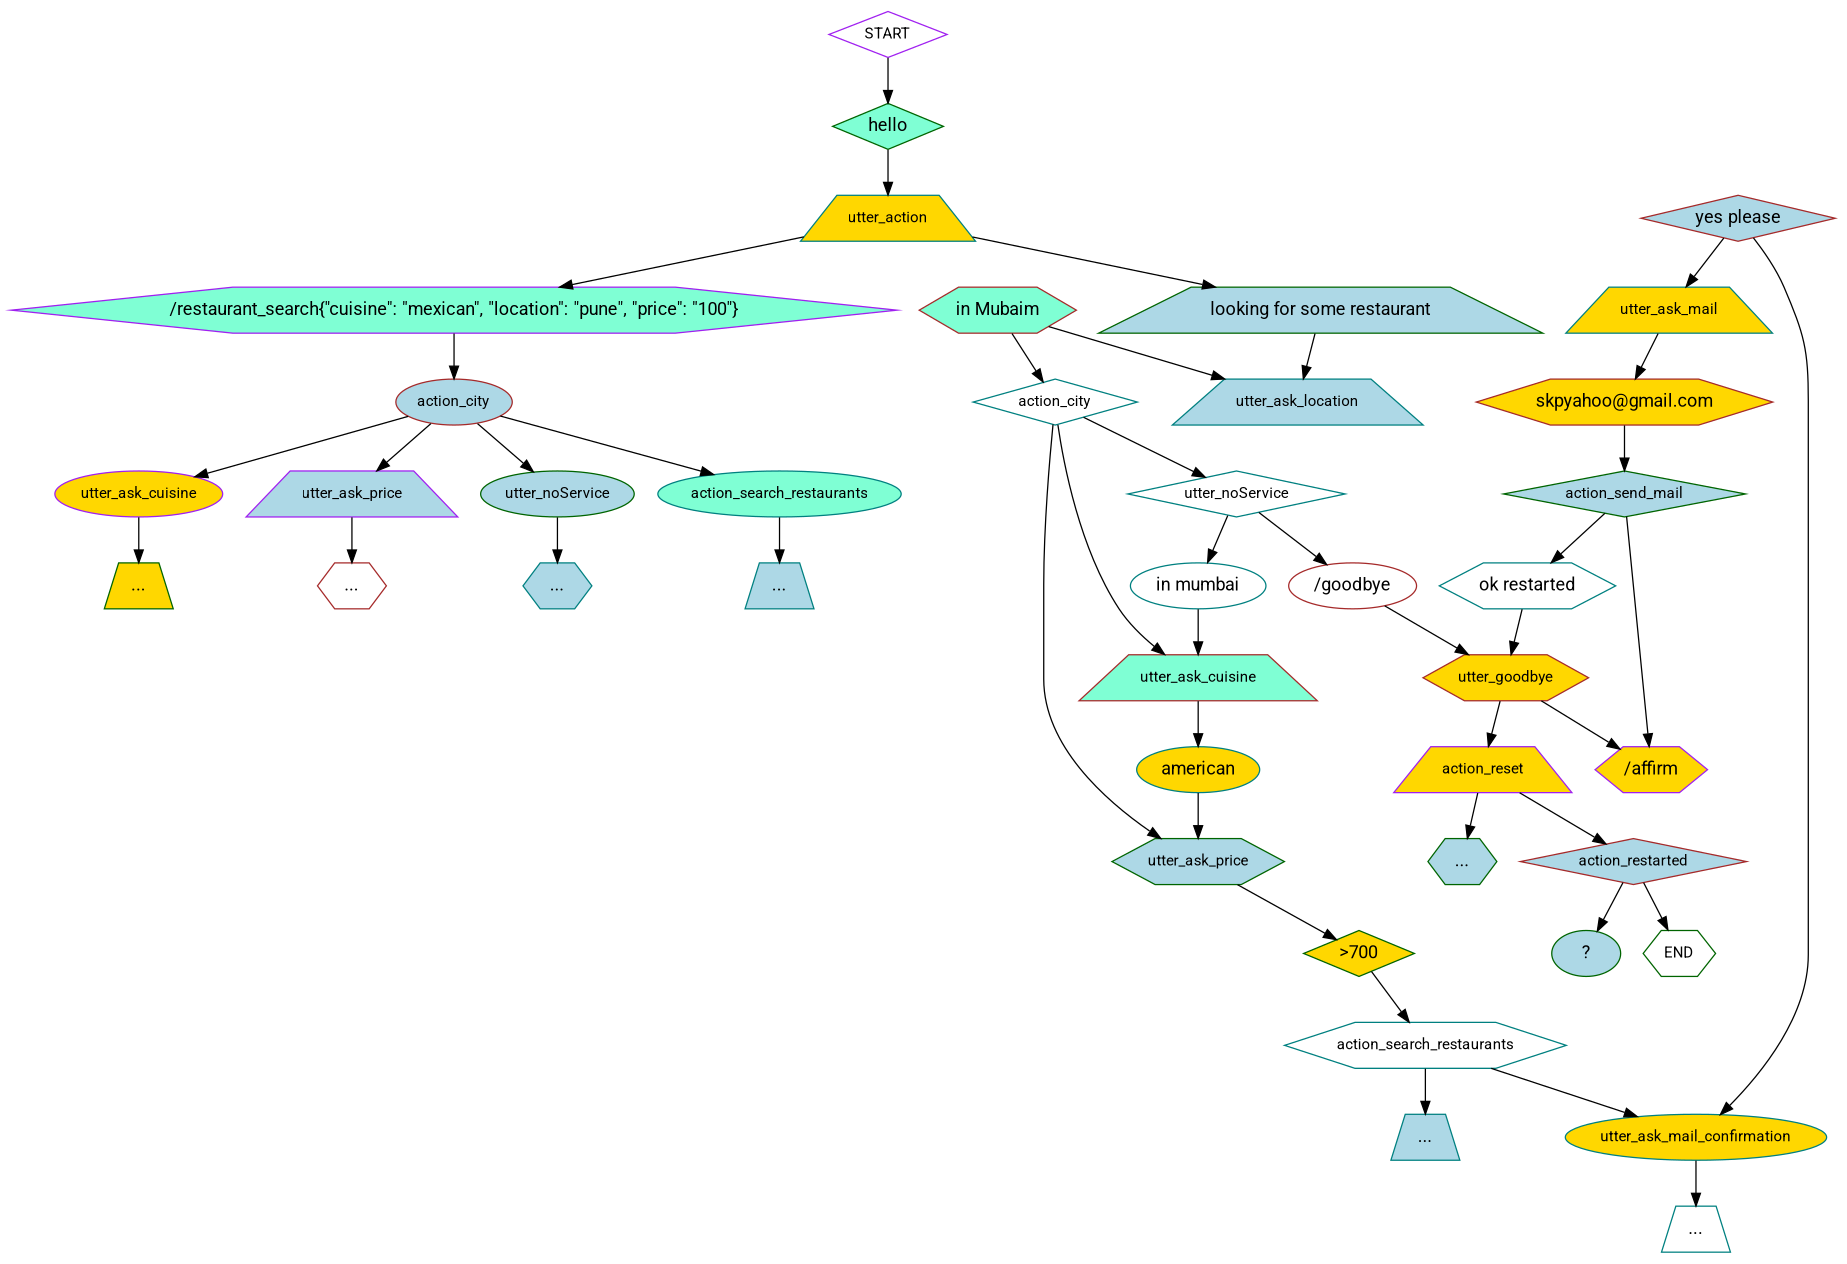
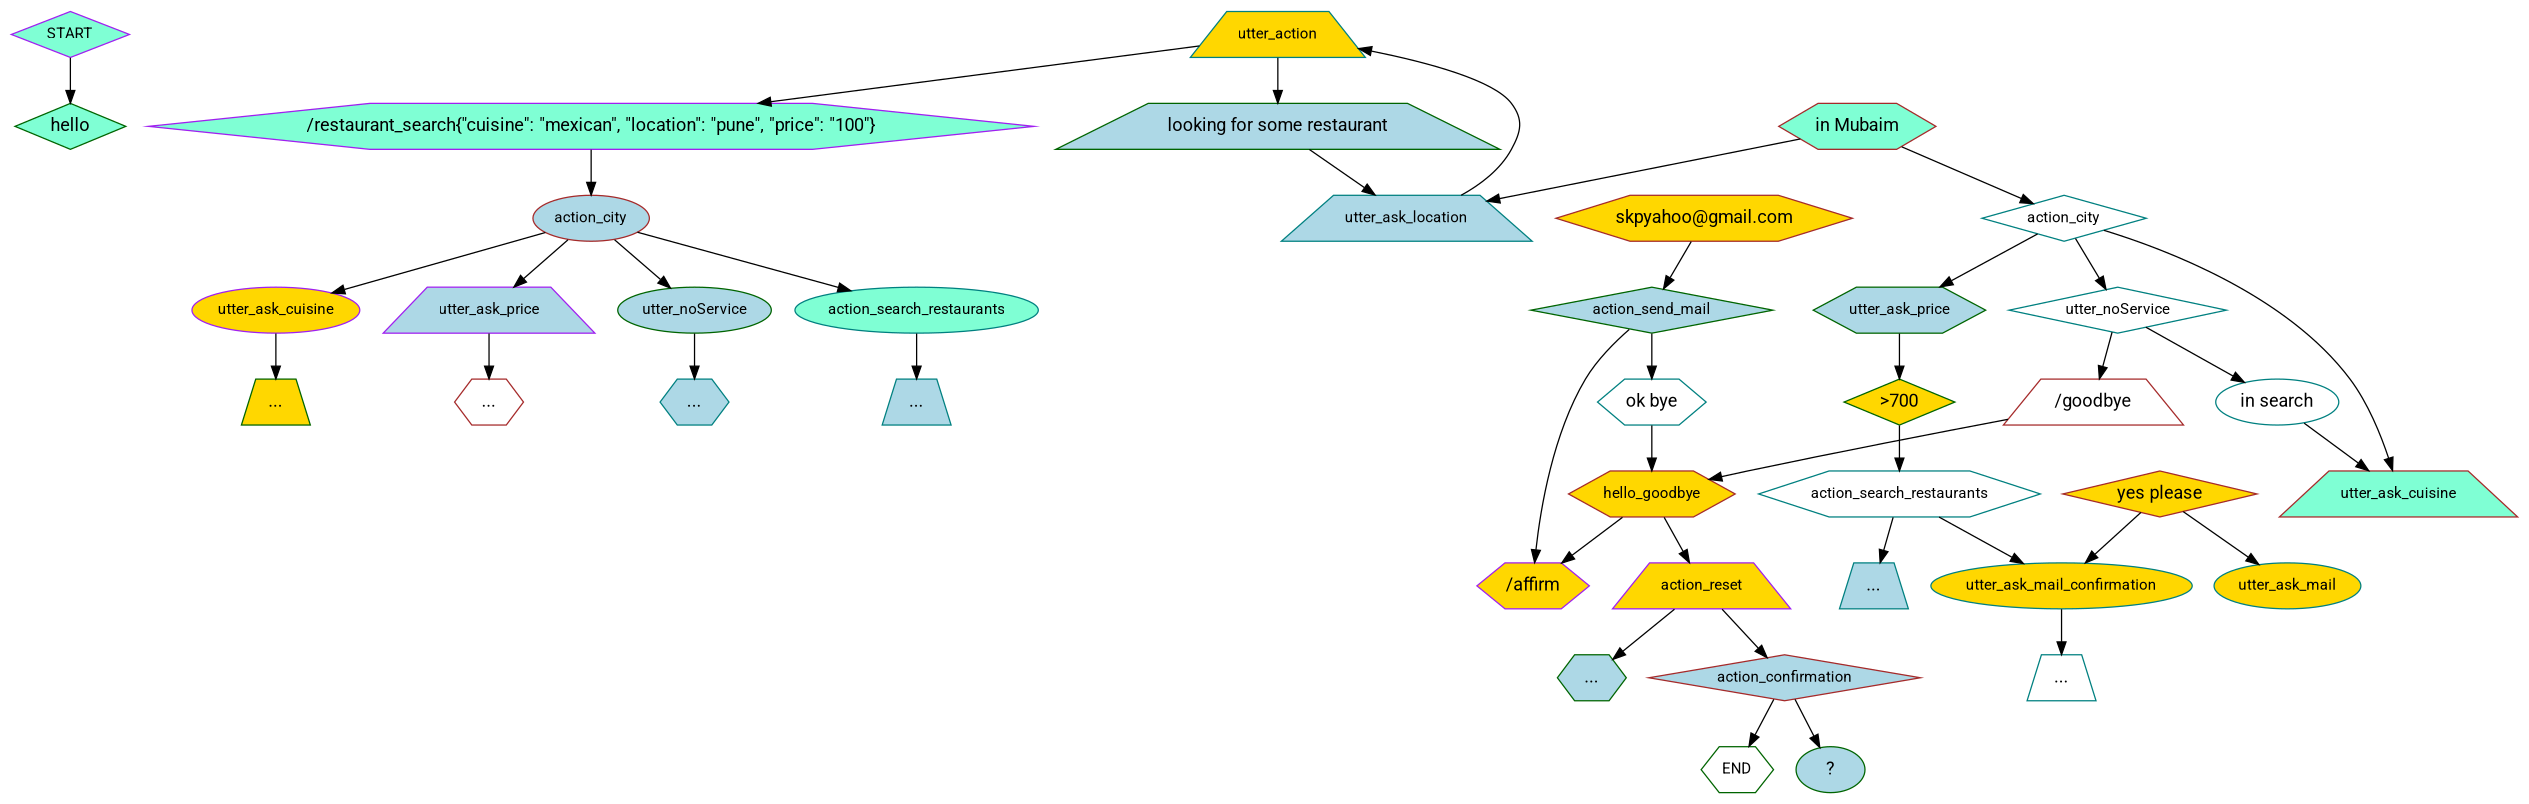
(888, 34) -> (70, 34)
(888, 166) -> (1499, 93)
(1738, 218) -> (2160, 494)
(1669, 310) -> (2287, 586)
(1650, 350) -> none
(1198, 586) -> (2277, 402)
(1353, 586) -> (2093, 402)
(1527, 586) -> (1652, 402)
(1506, 678) -> (1652, 494)
(1198, 770) -> none
(1633, 862) -> (1785, 678)
